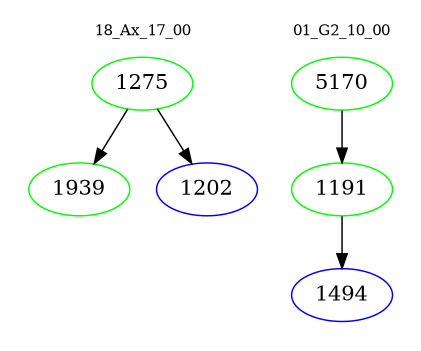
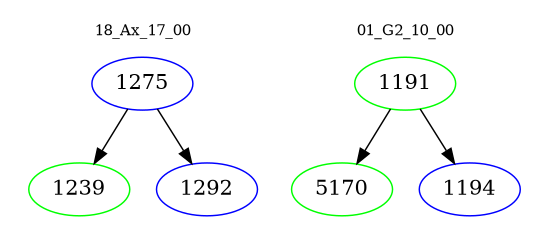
(142, 84) -> (142, 84)
(342, 129) -> (378, 130)
(79, 189) -> (79, 189)
(207, 189) -> (207, 189)
(342, 295) -> (470, 189)
